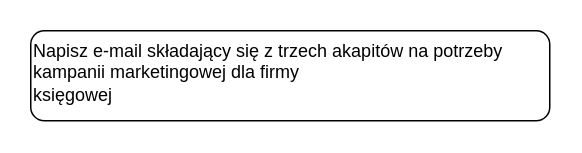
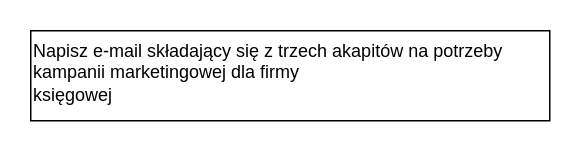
(290, 76) -> (290, 76)
